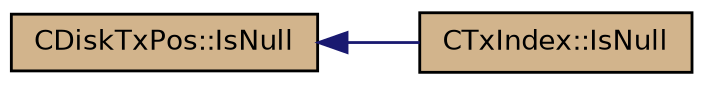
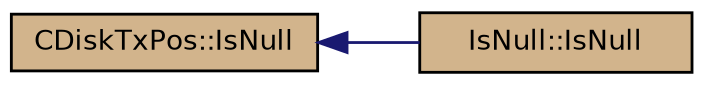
(556, 43) -> (556, 43)
